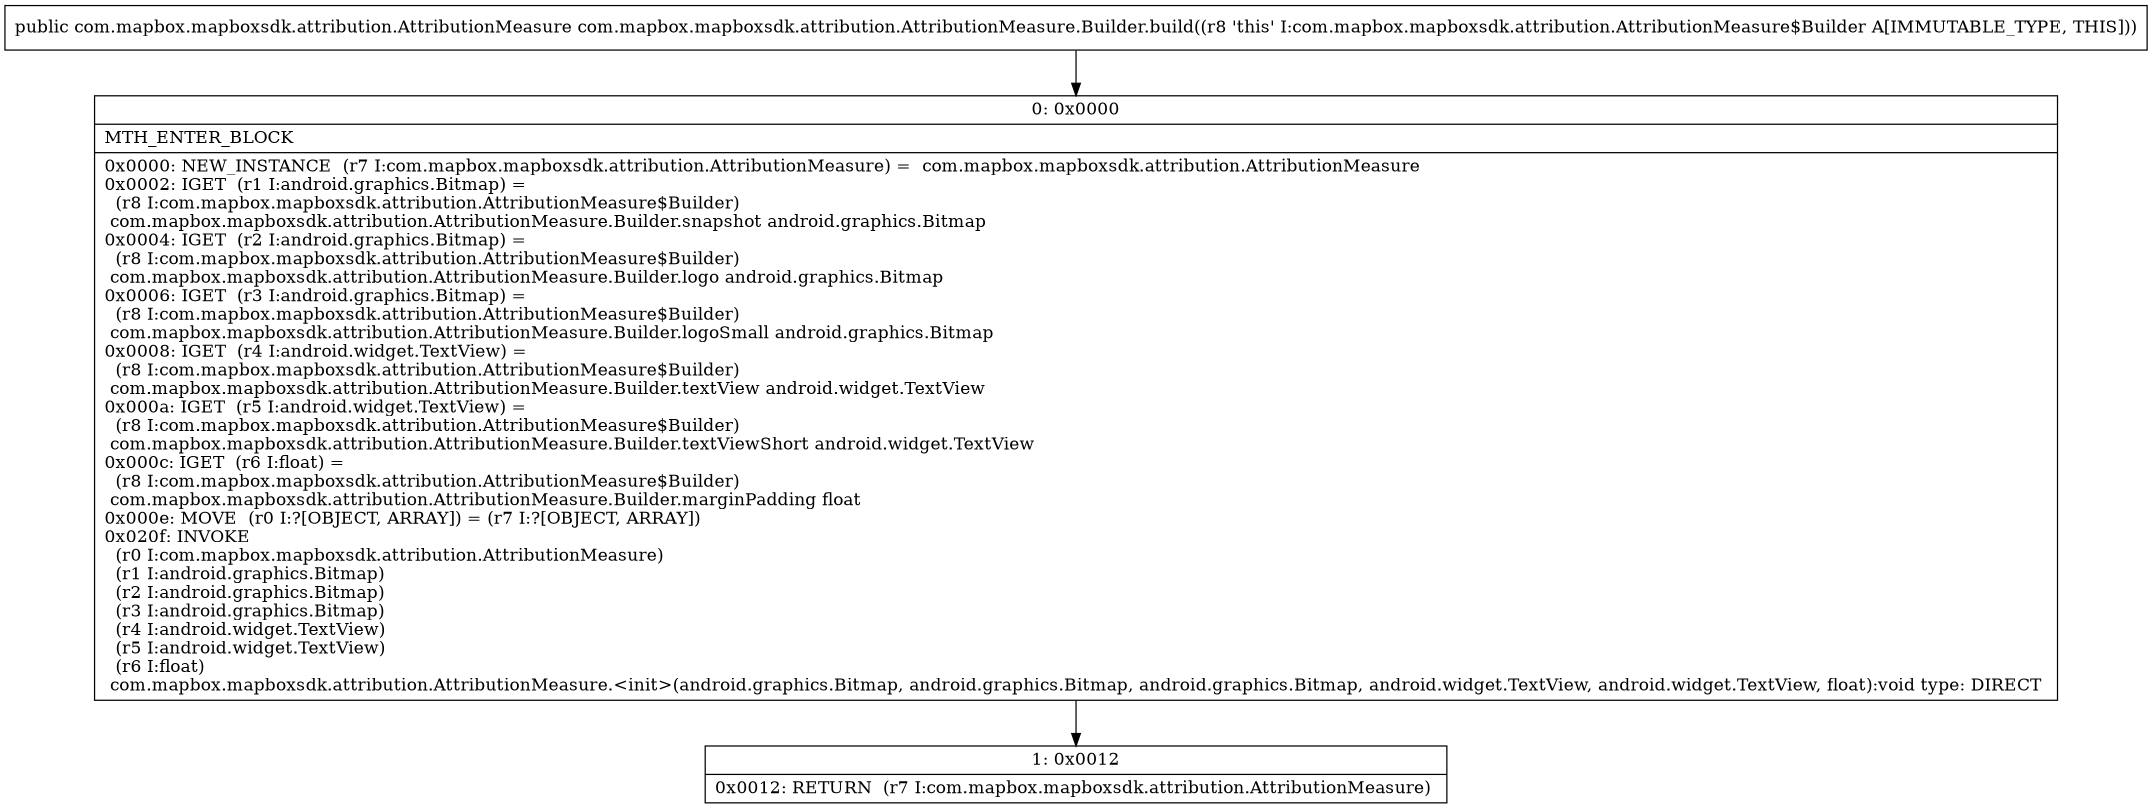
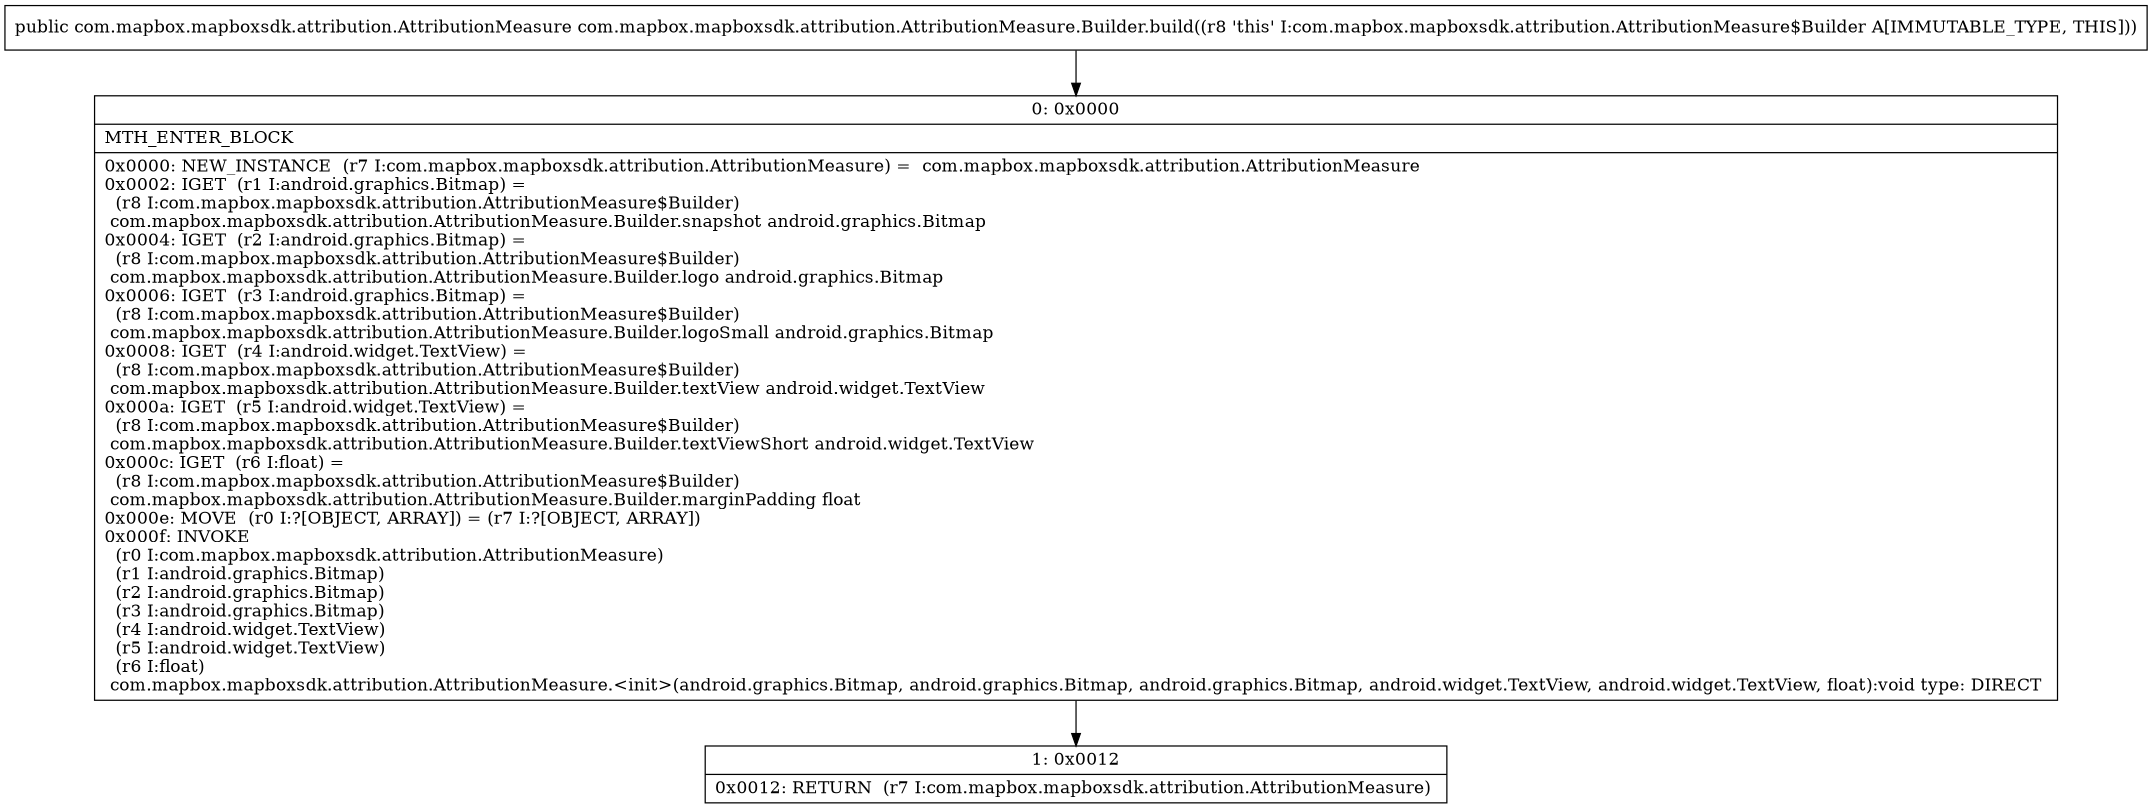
(183, 537) -> (183, 537)
